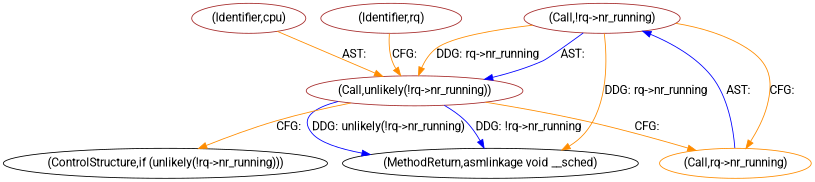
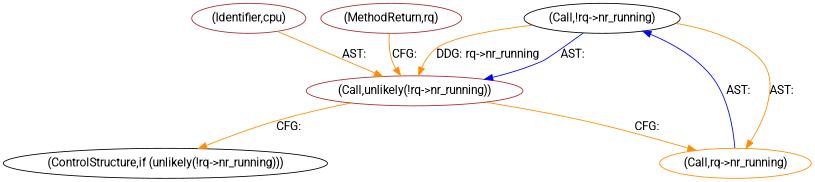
(391, 18) -> (391, 18)
(602, 18) -> (602, 18)
(784, 91) -> (784, 91)
(490, 163) -> none
